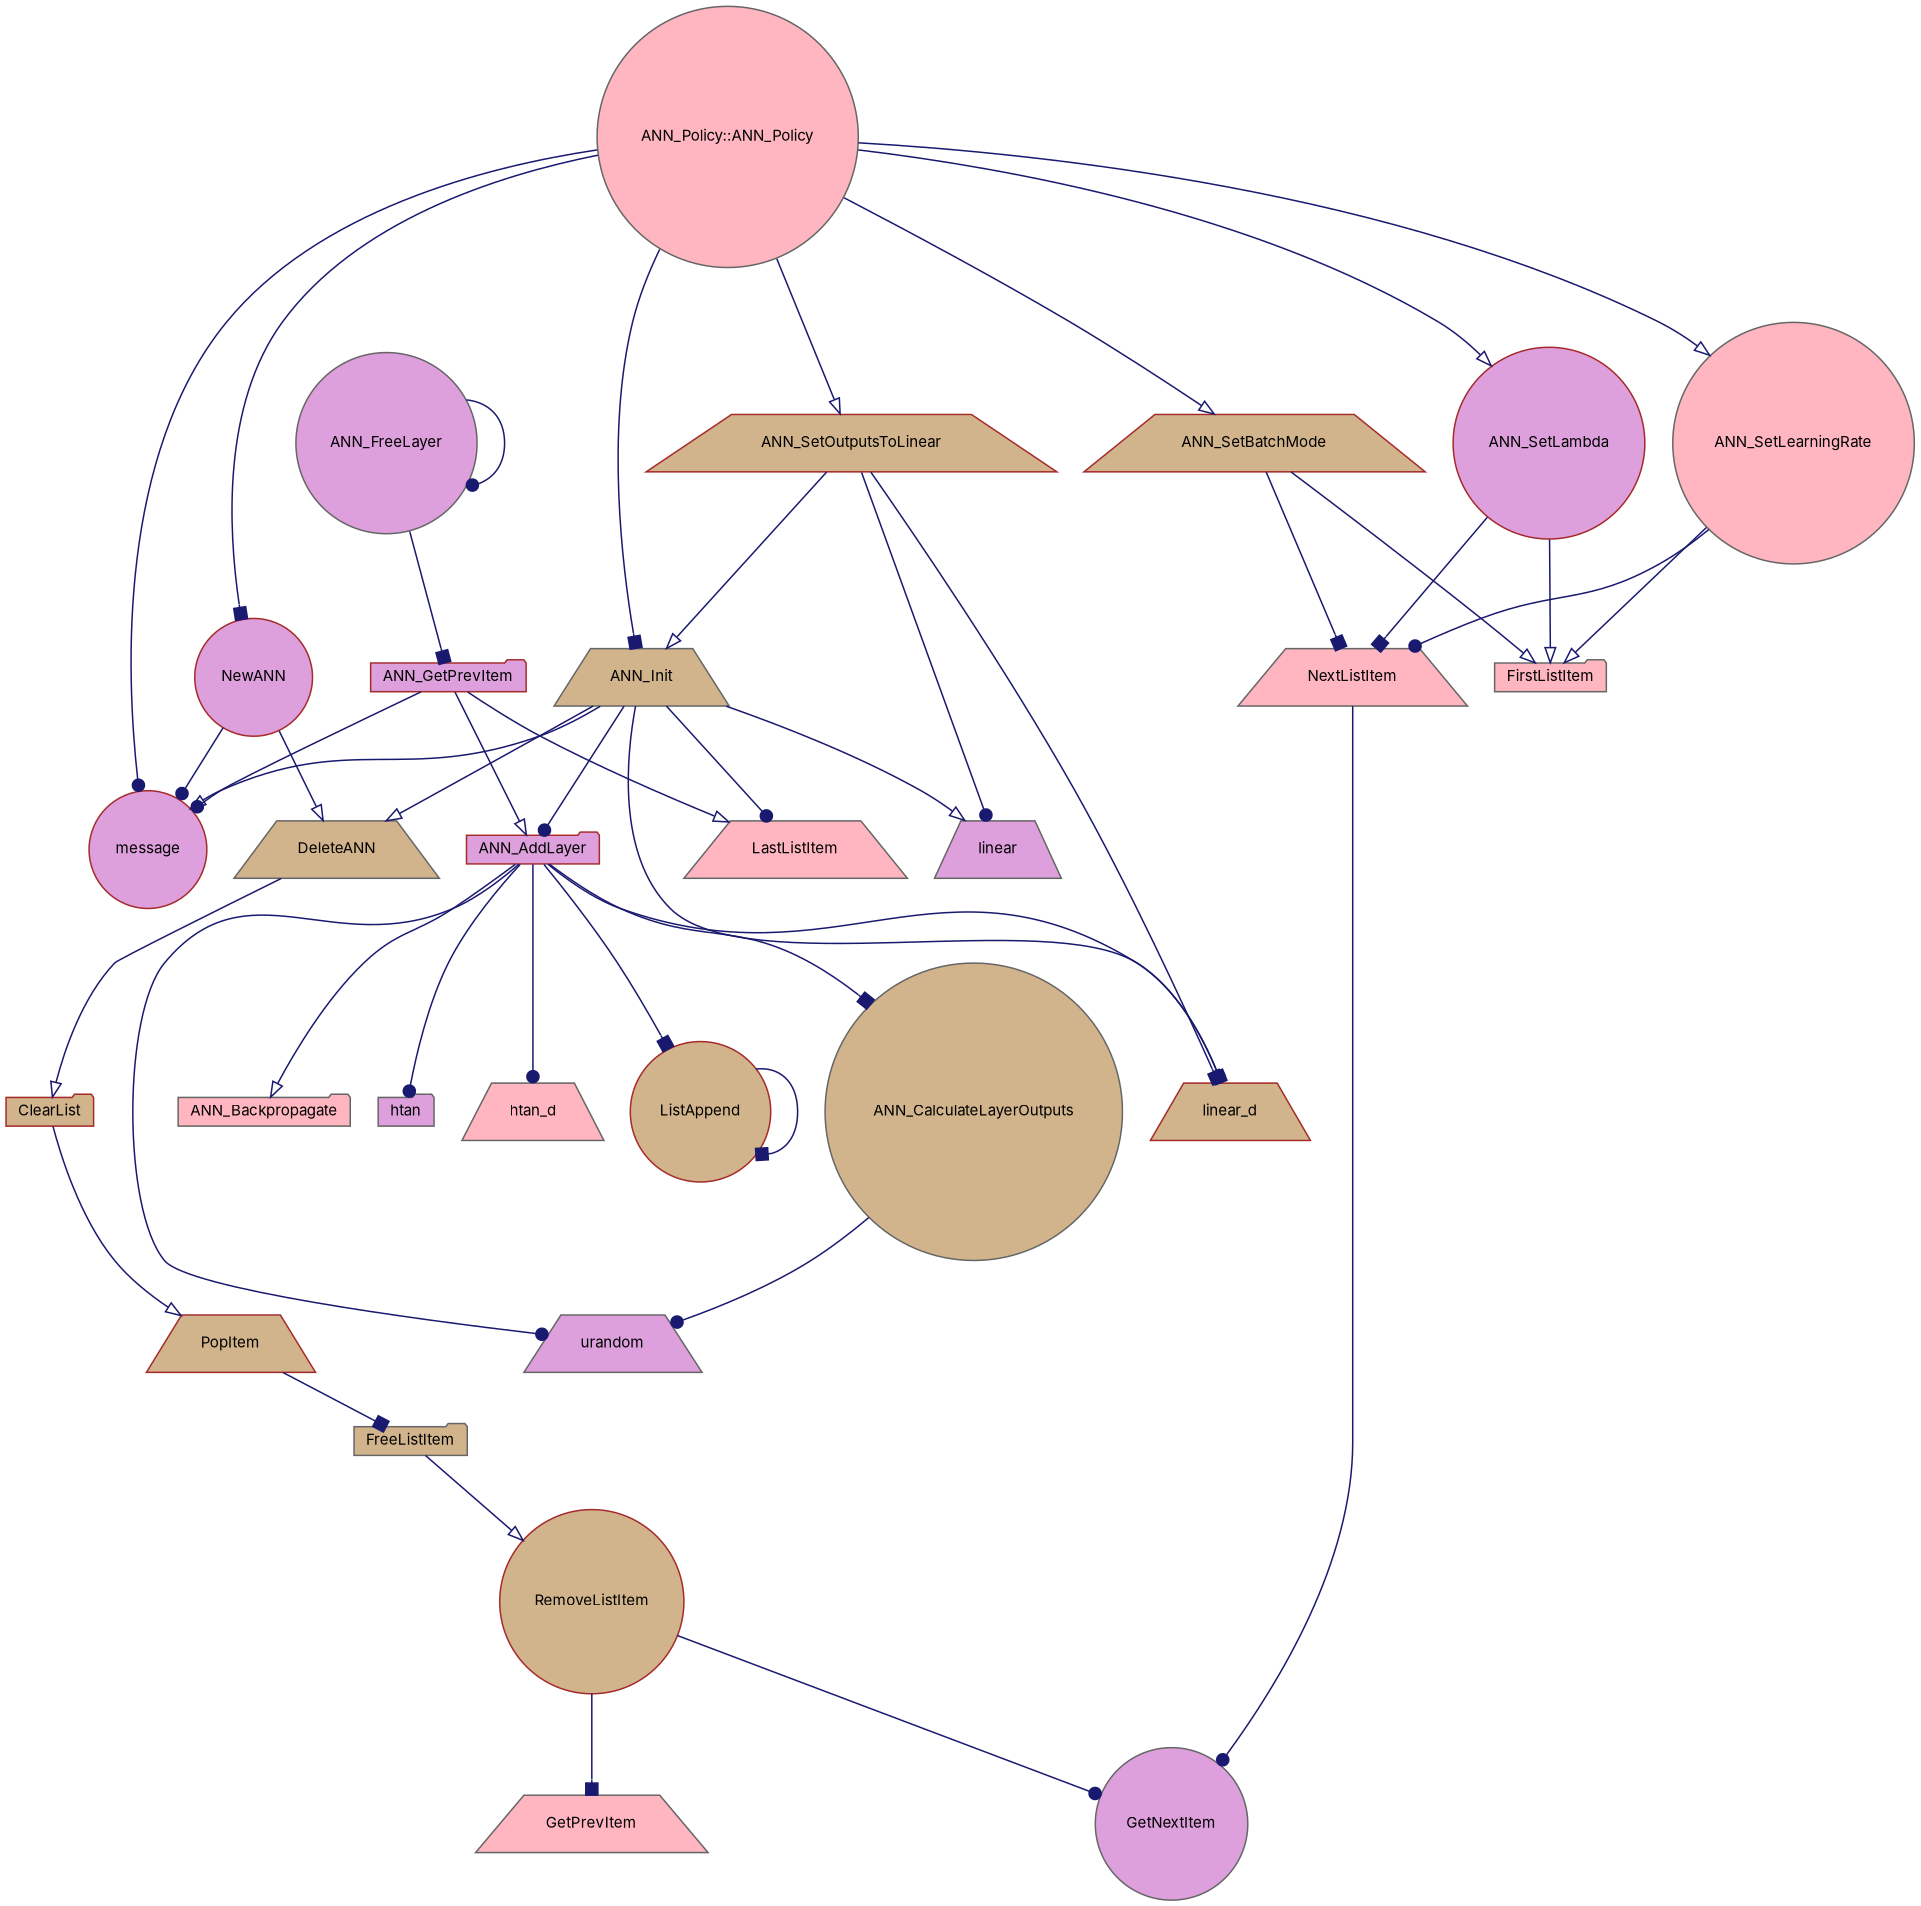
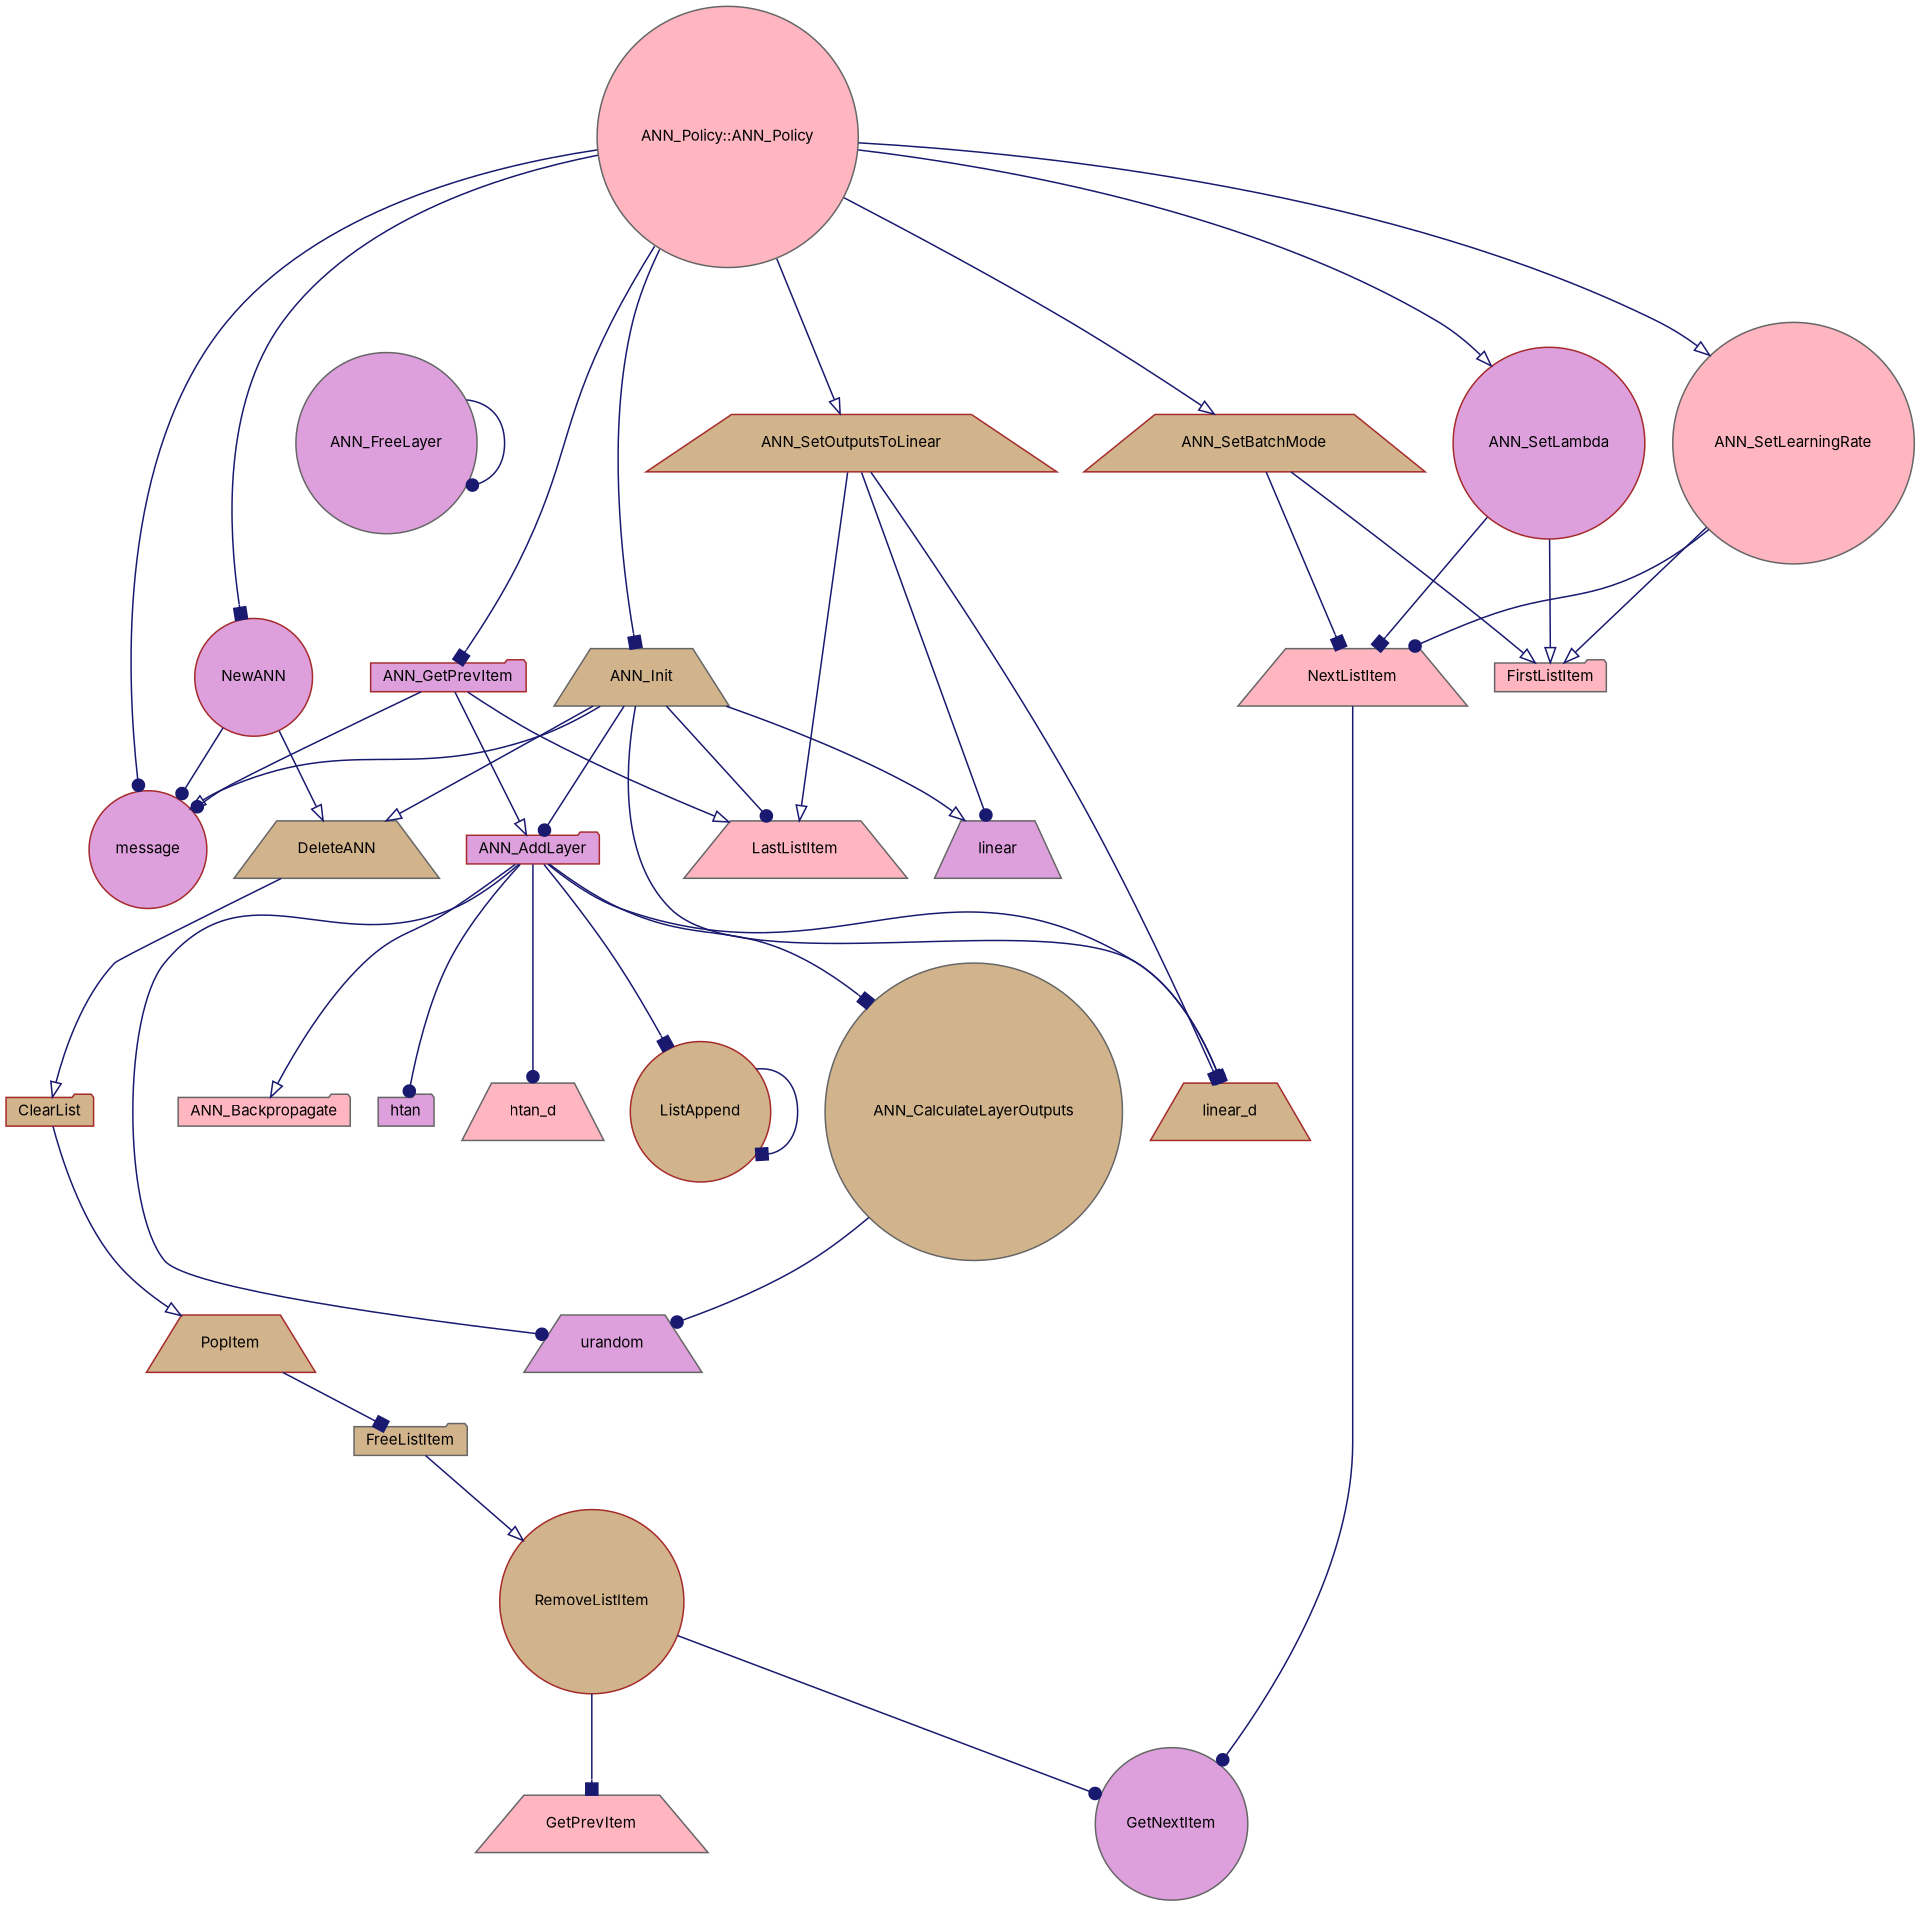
(752, 554) -> (825, 639)
(425, 590) -> (563, 449)
